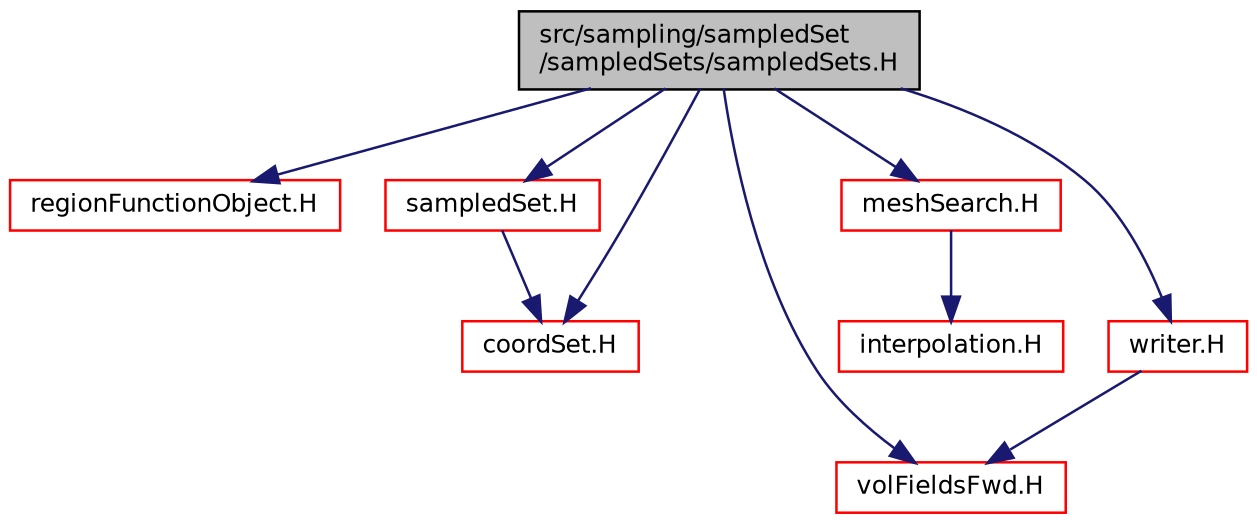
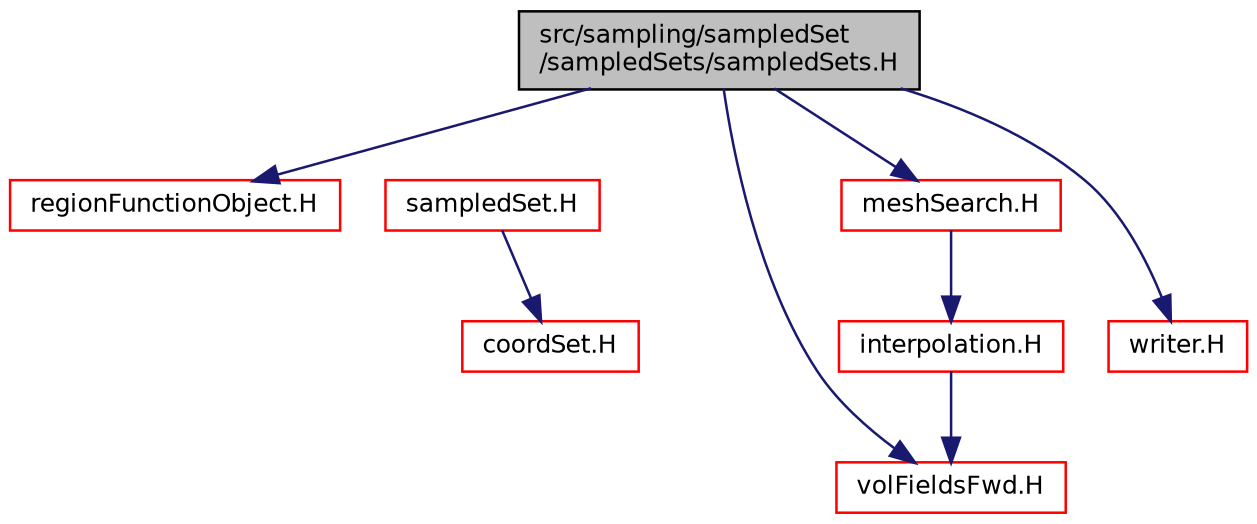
(606, 128) -> none
(641, 196) -> none
(1076, 410) -> (951, 404)
